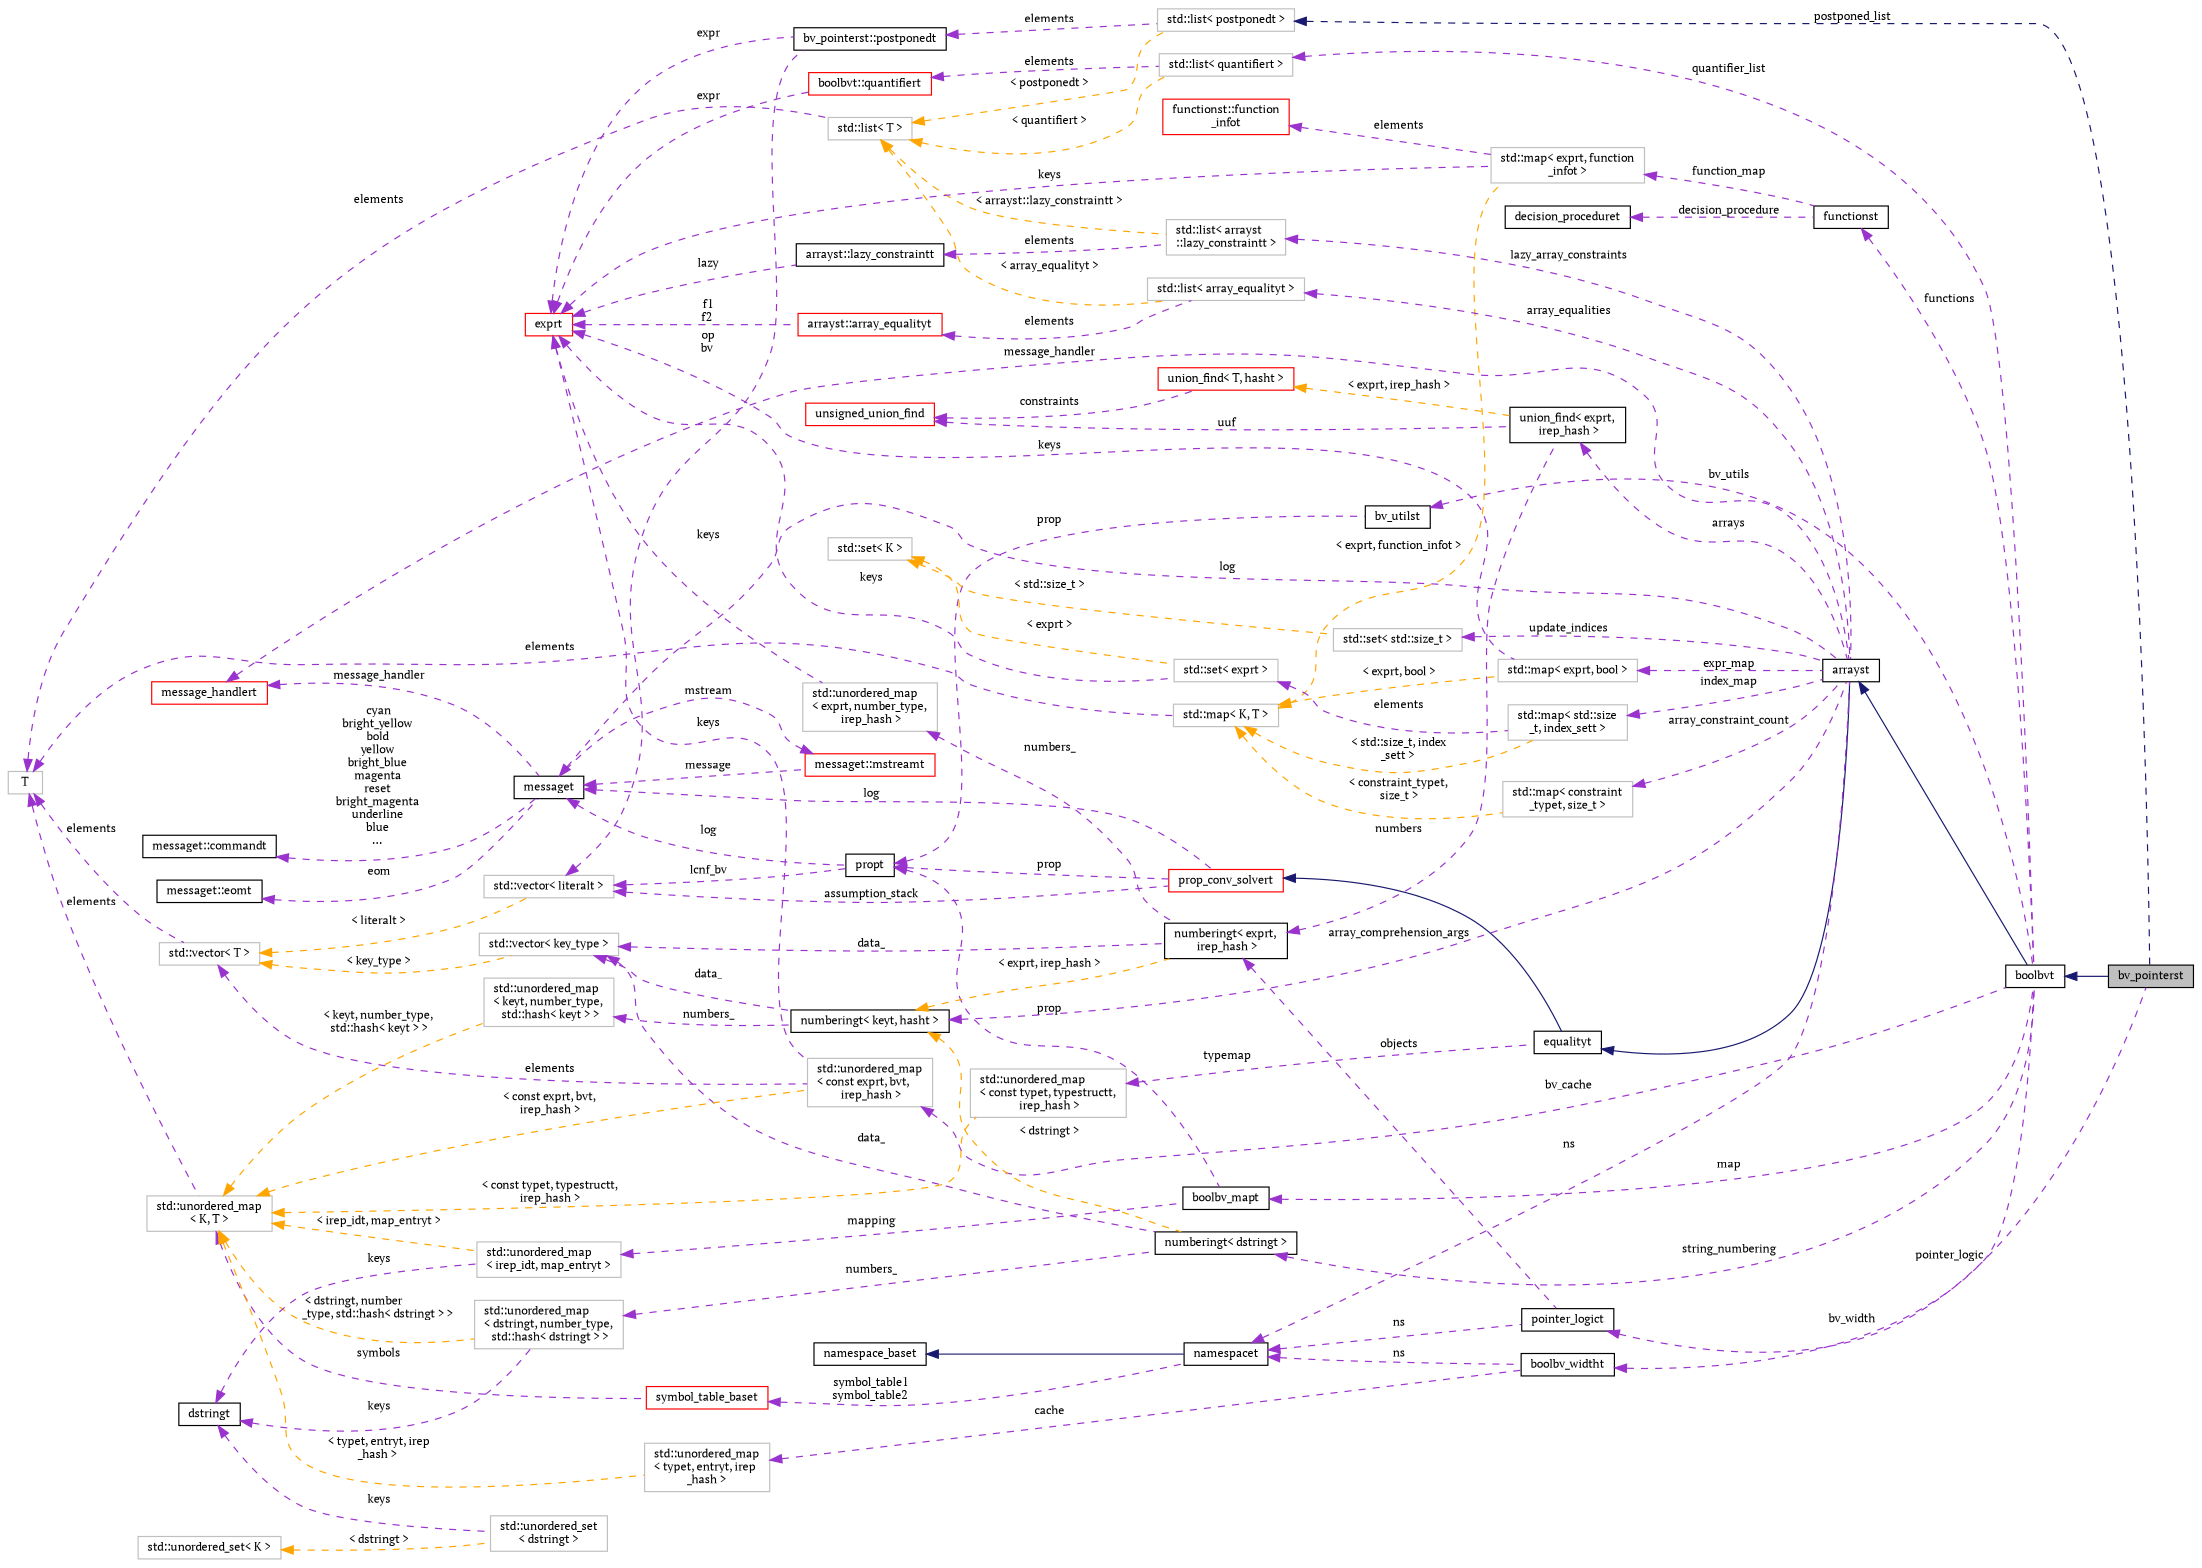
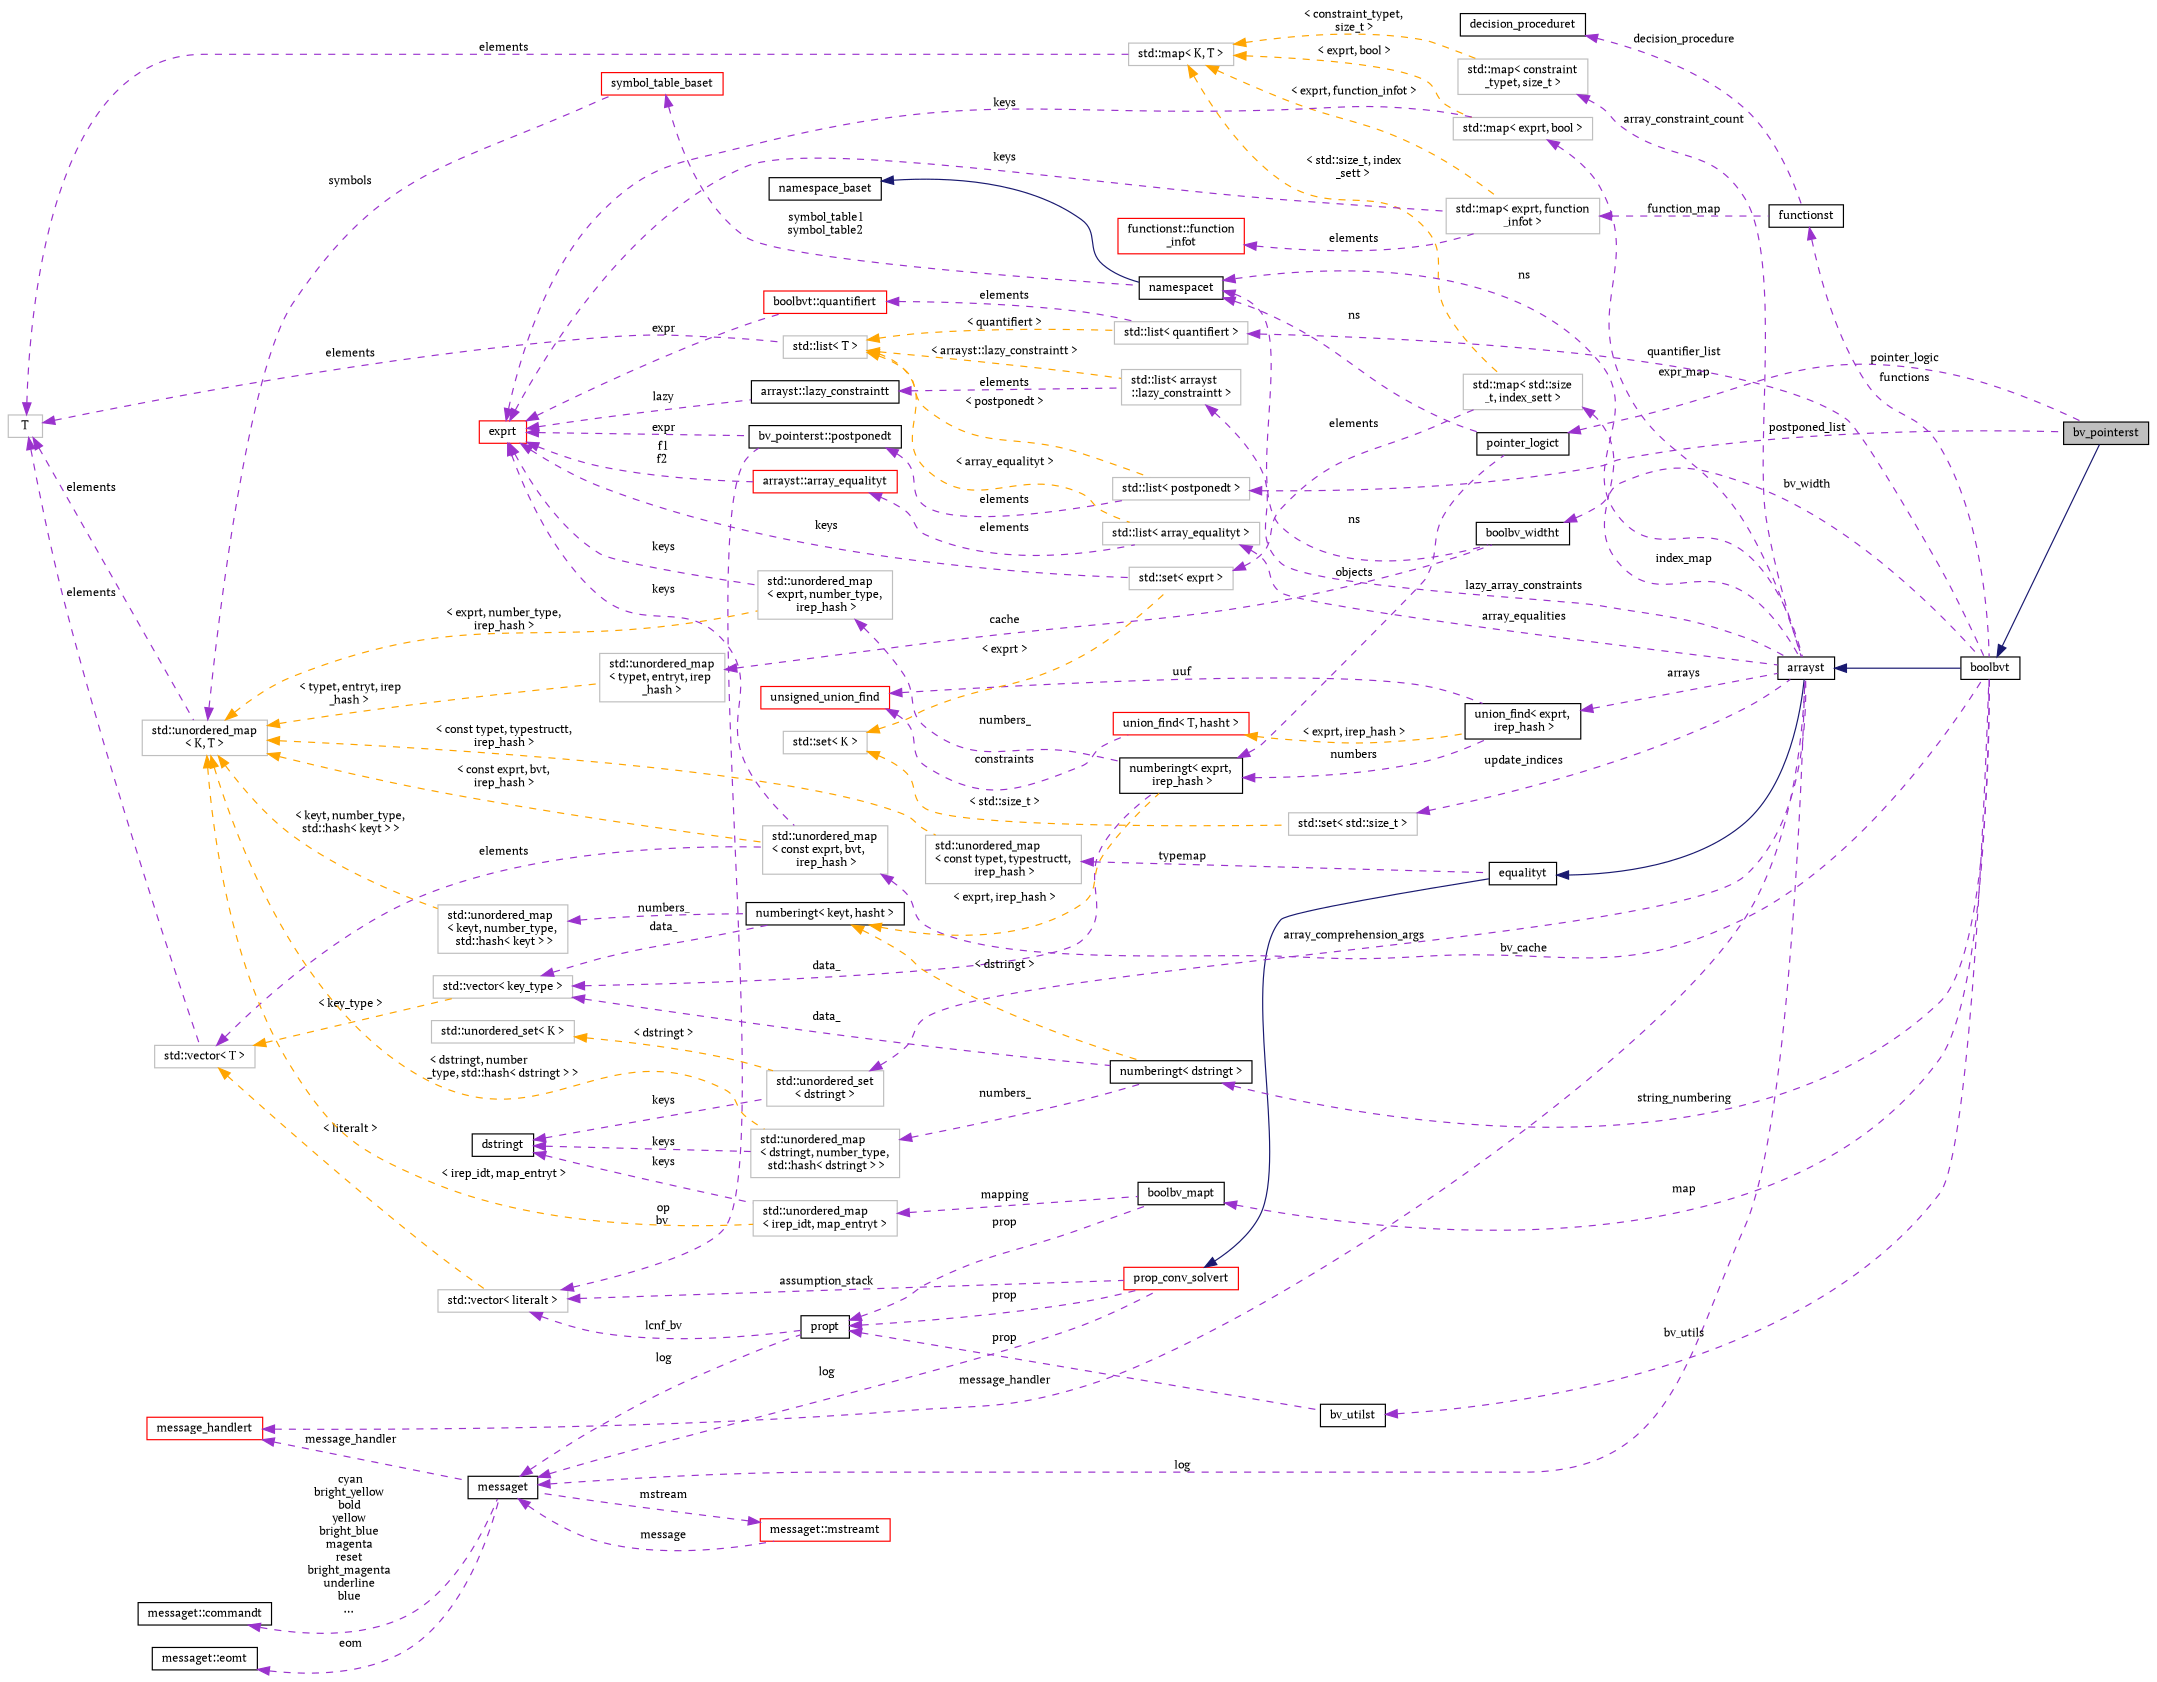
(2087, 123) -> (1662, 453)
none -> (489, 634)
(1451, 945) -> (1408, 943)
